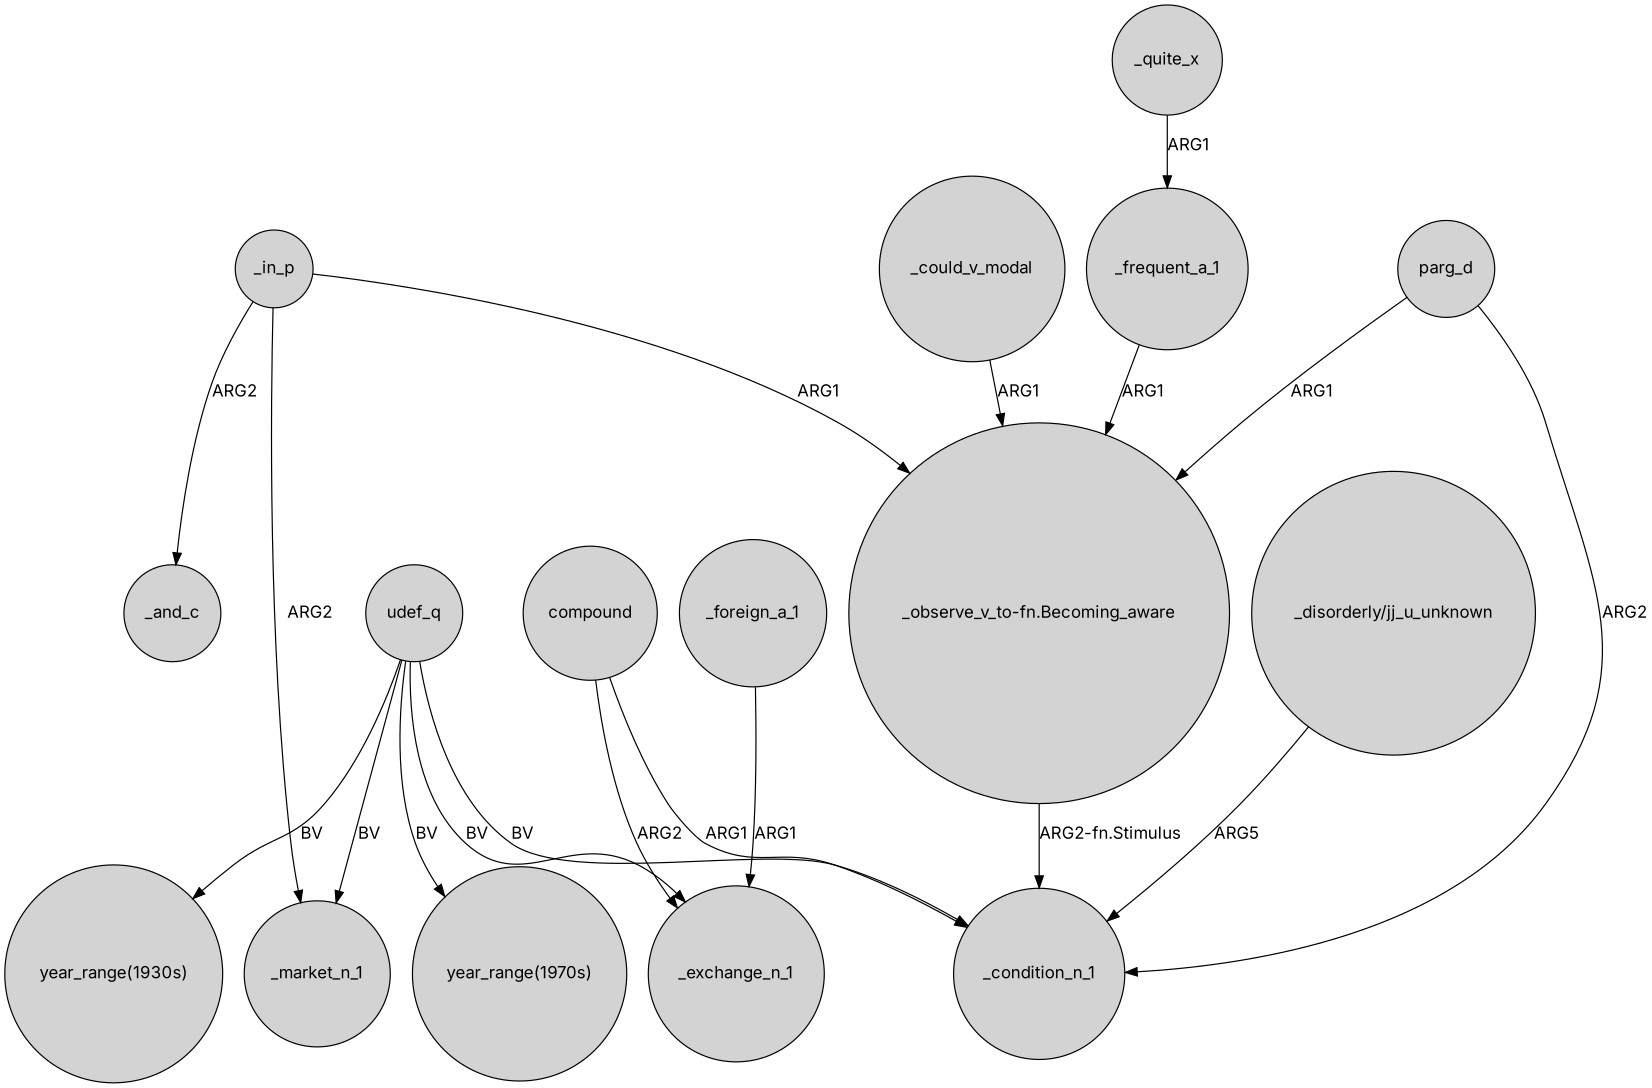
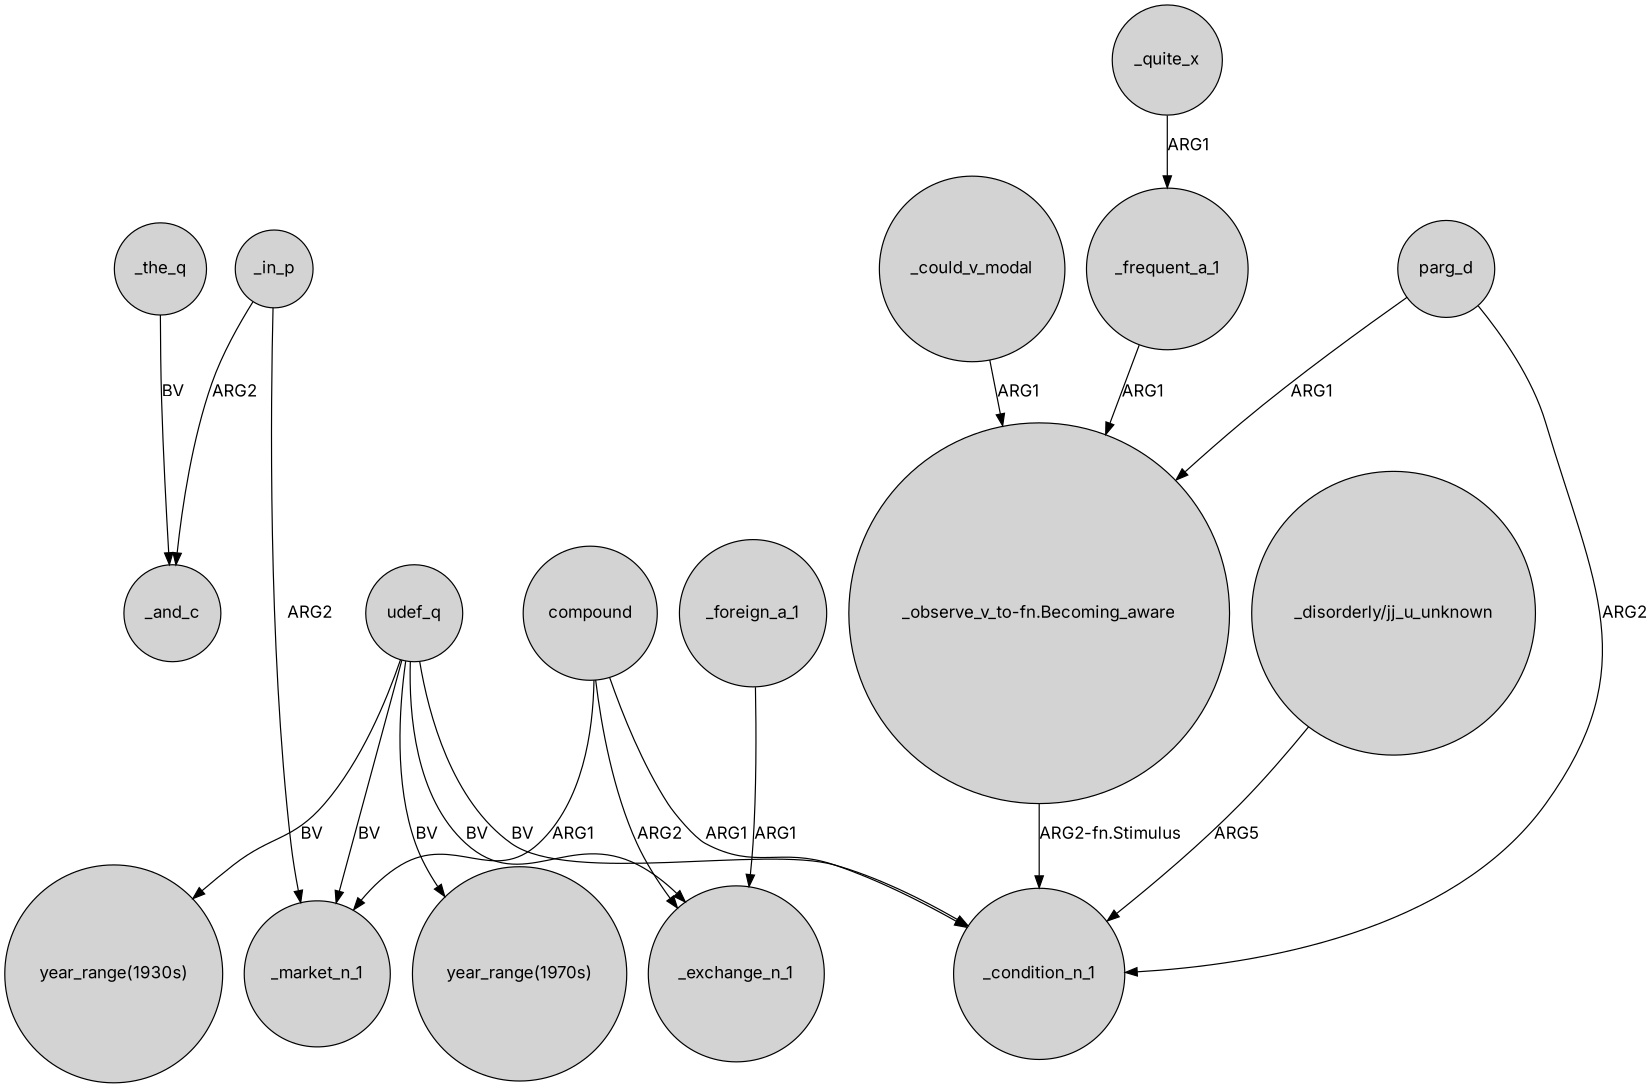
none -> (160, 269)
(619, 335) -> none
none -> (538, 844)
